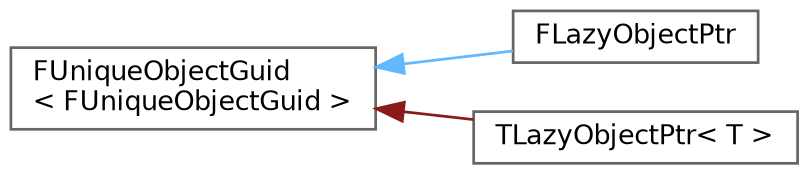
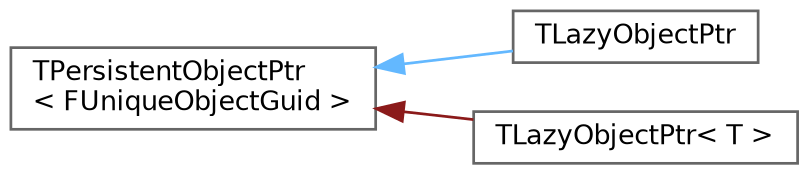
(636, 37) -> (636, 37)
(193, 88) -> (193, 88)
